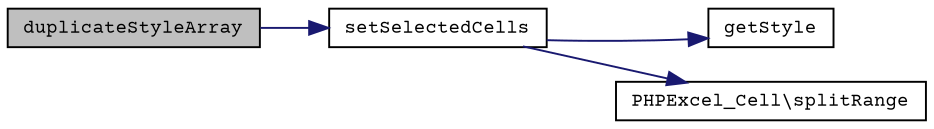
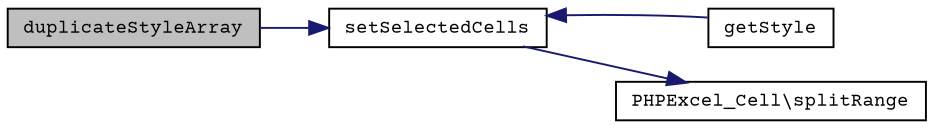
(618, 41) -> (637, 15)
